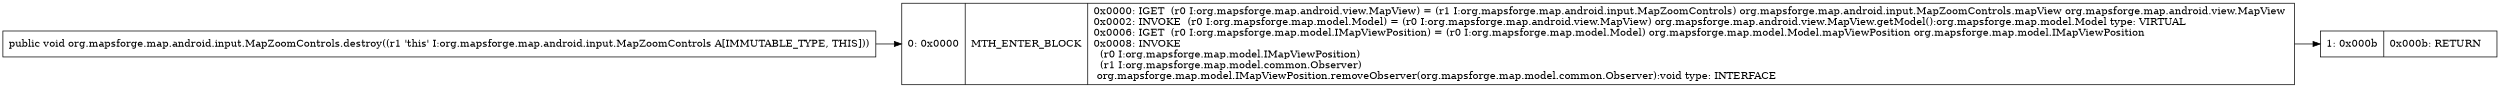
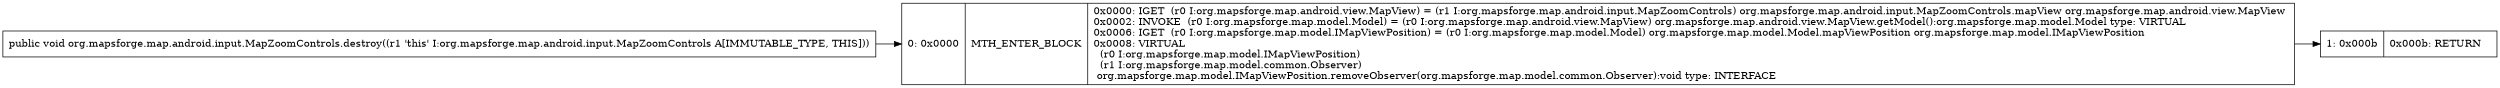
(1141, 44) -> (1143, 44)
